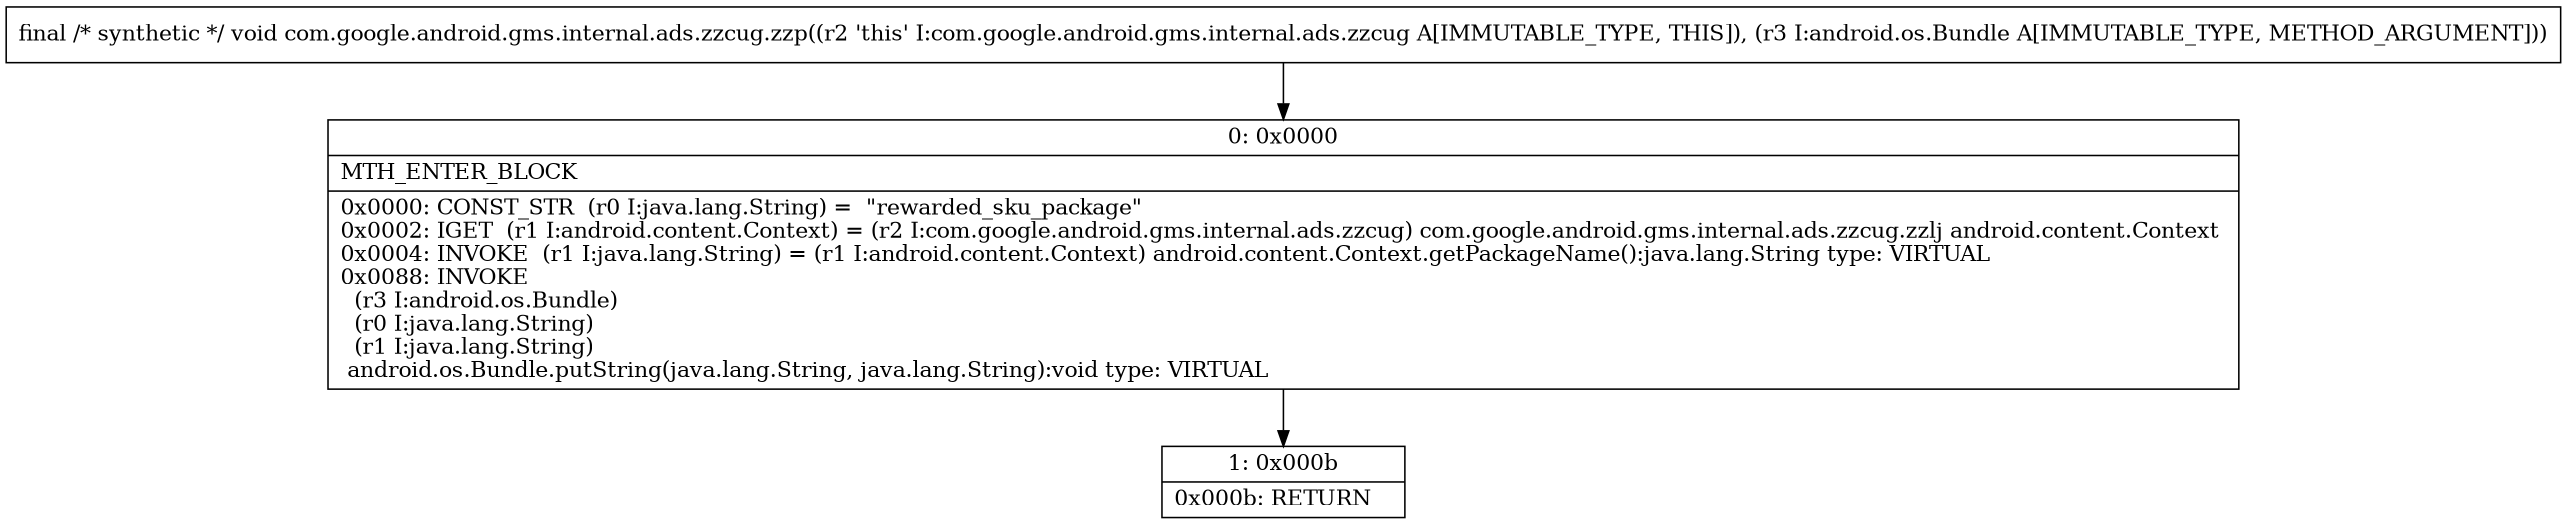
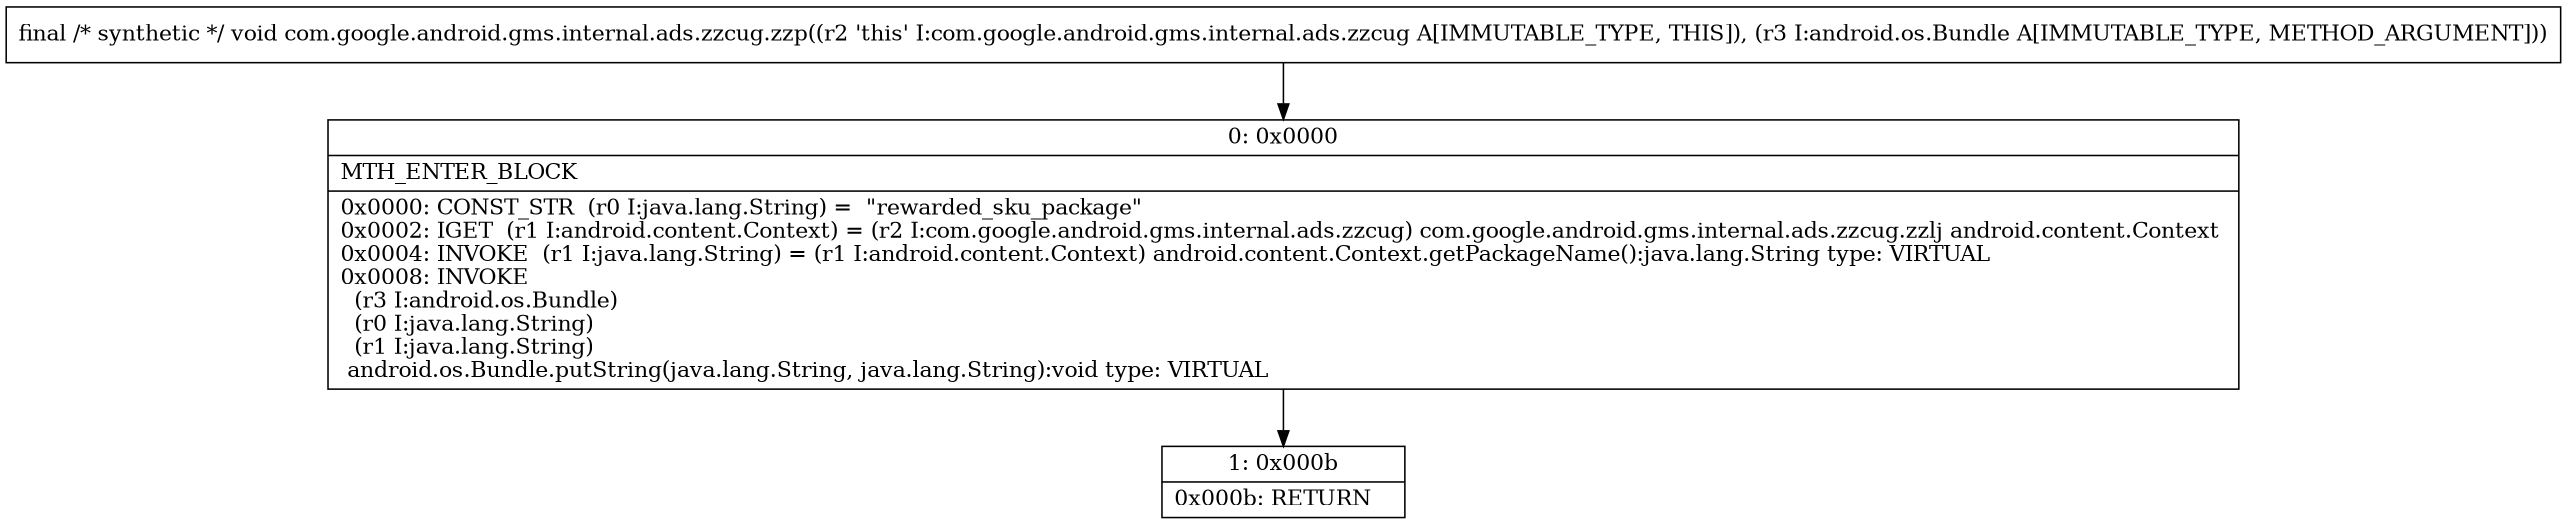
(442, 278) -> (442, 278)
